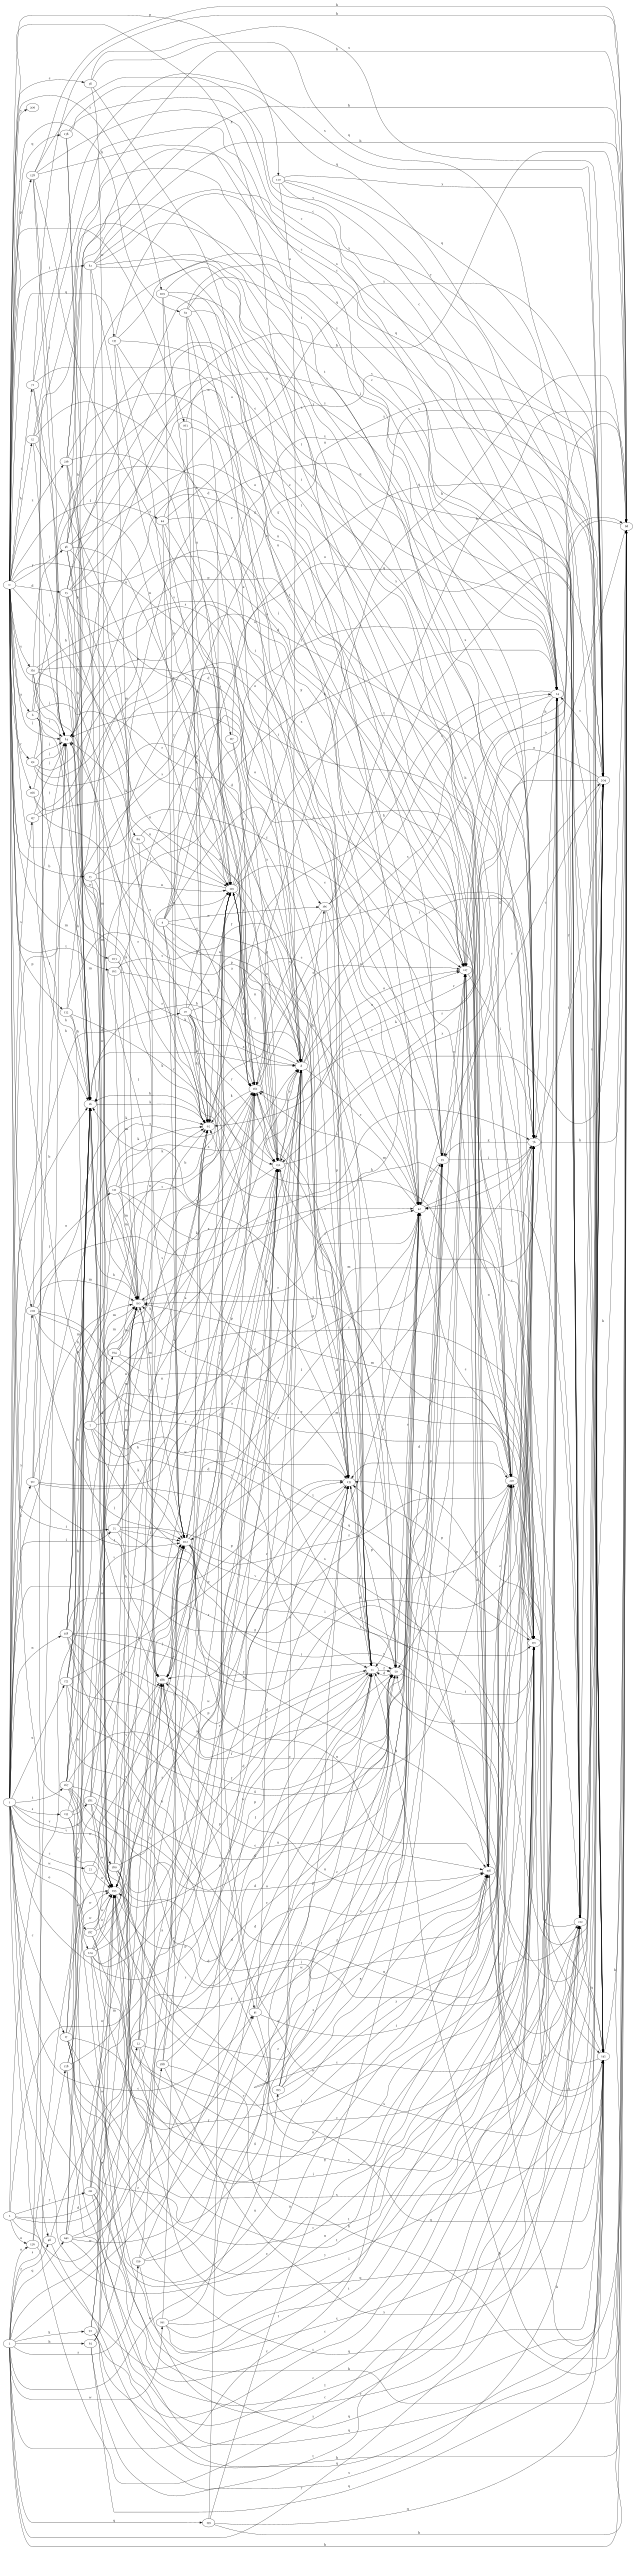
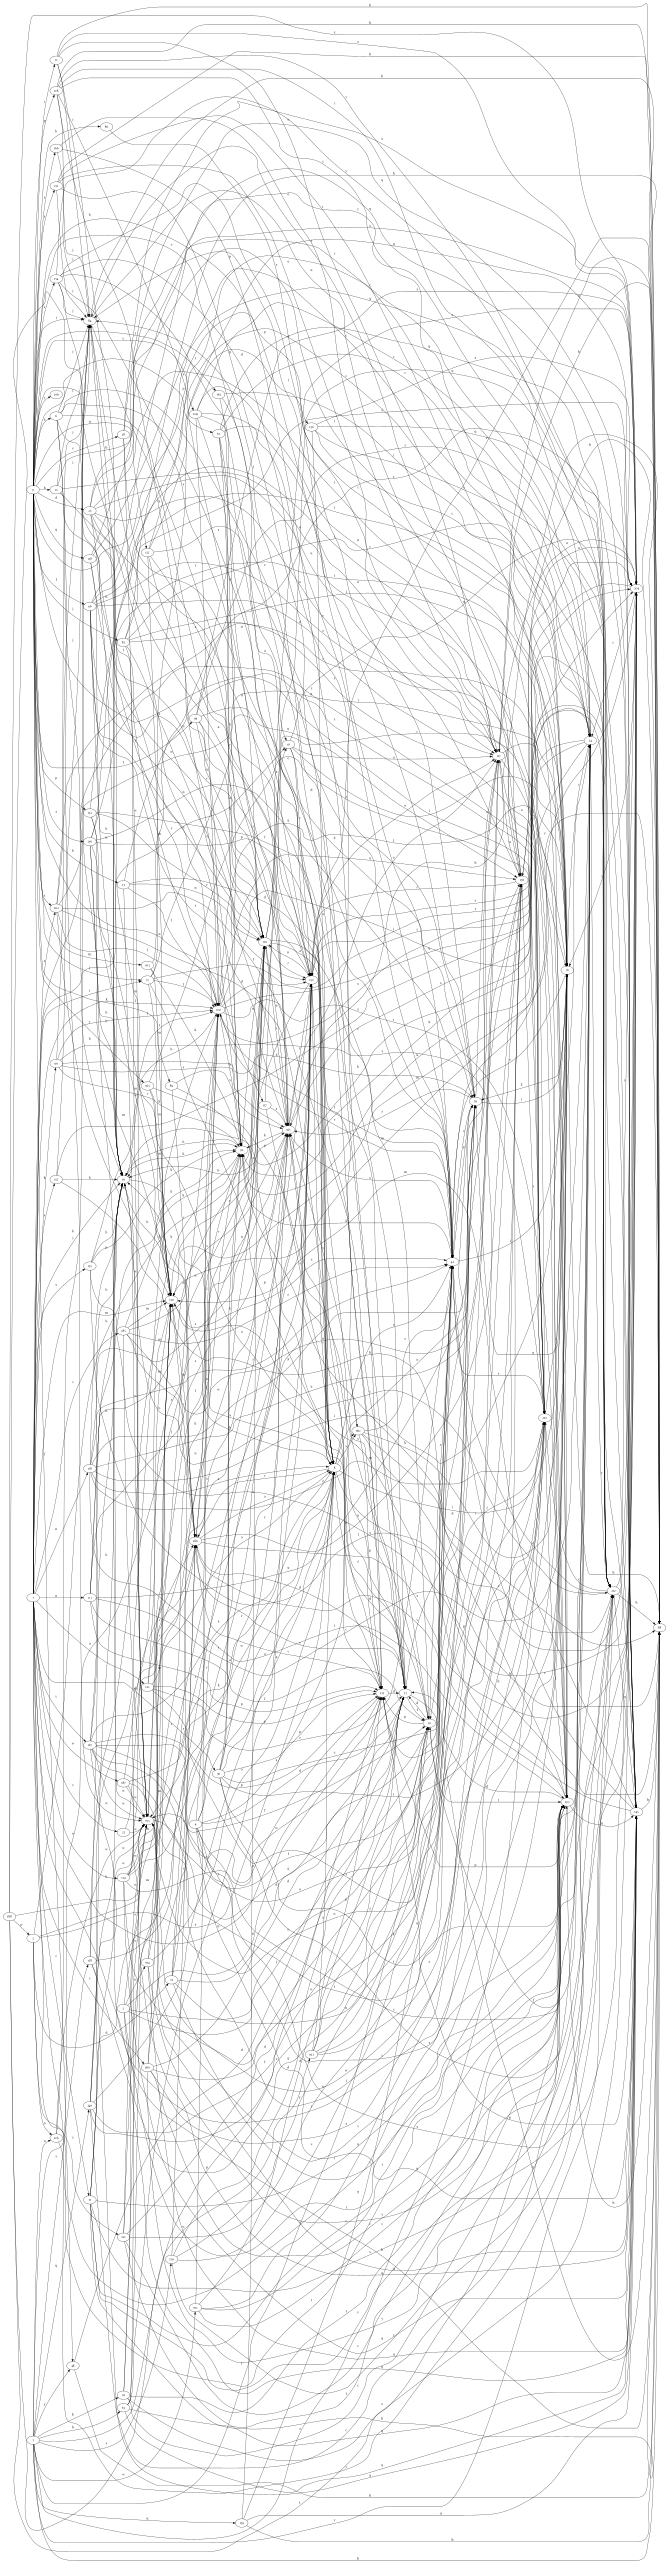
none -> (107, 127)
none -> (464, 412)
none -> (638, 2129)
(116, 2209) -> (20, 1927)
